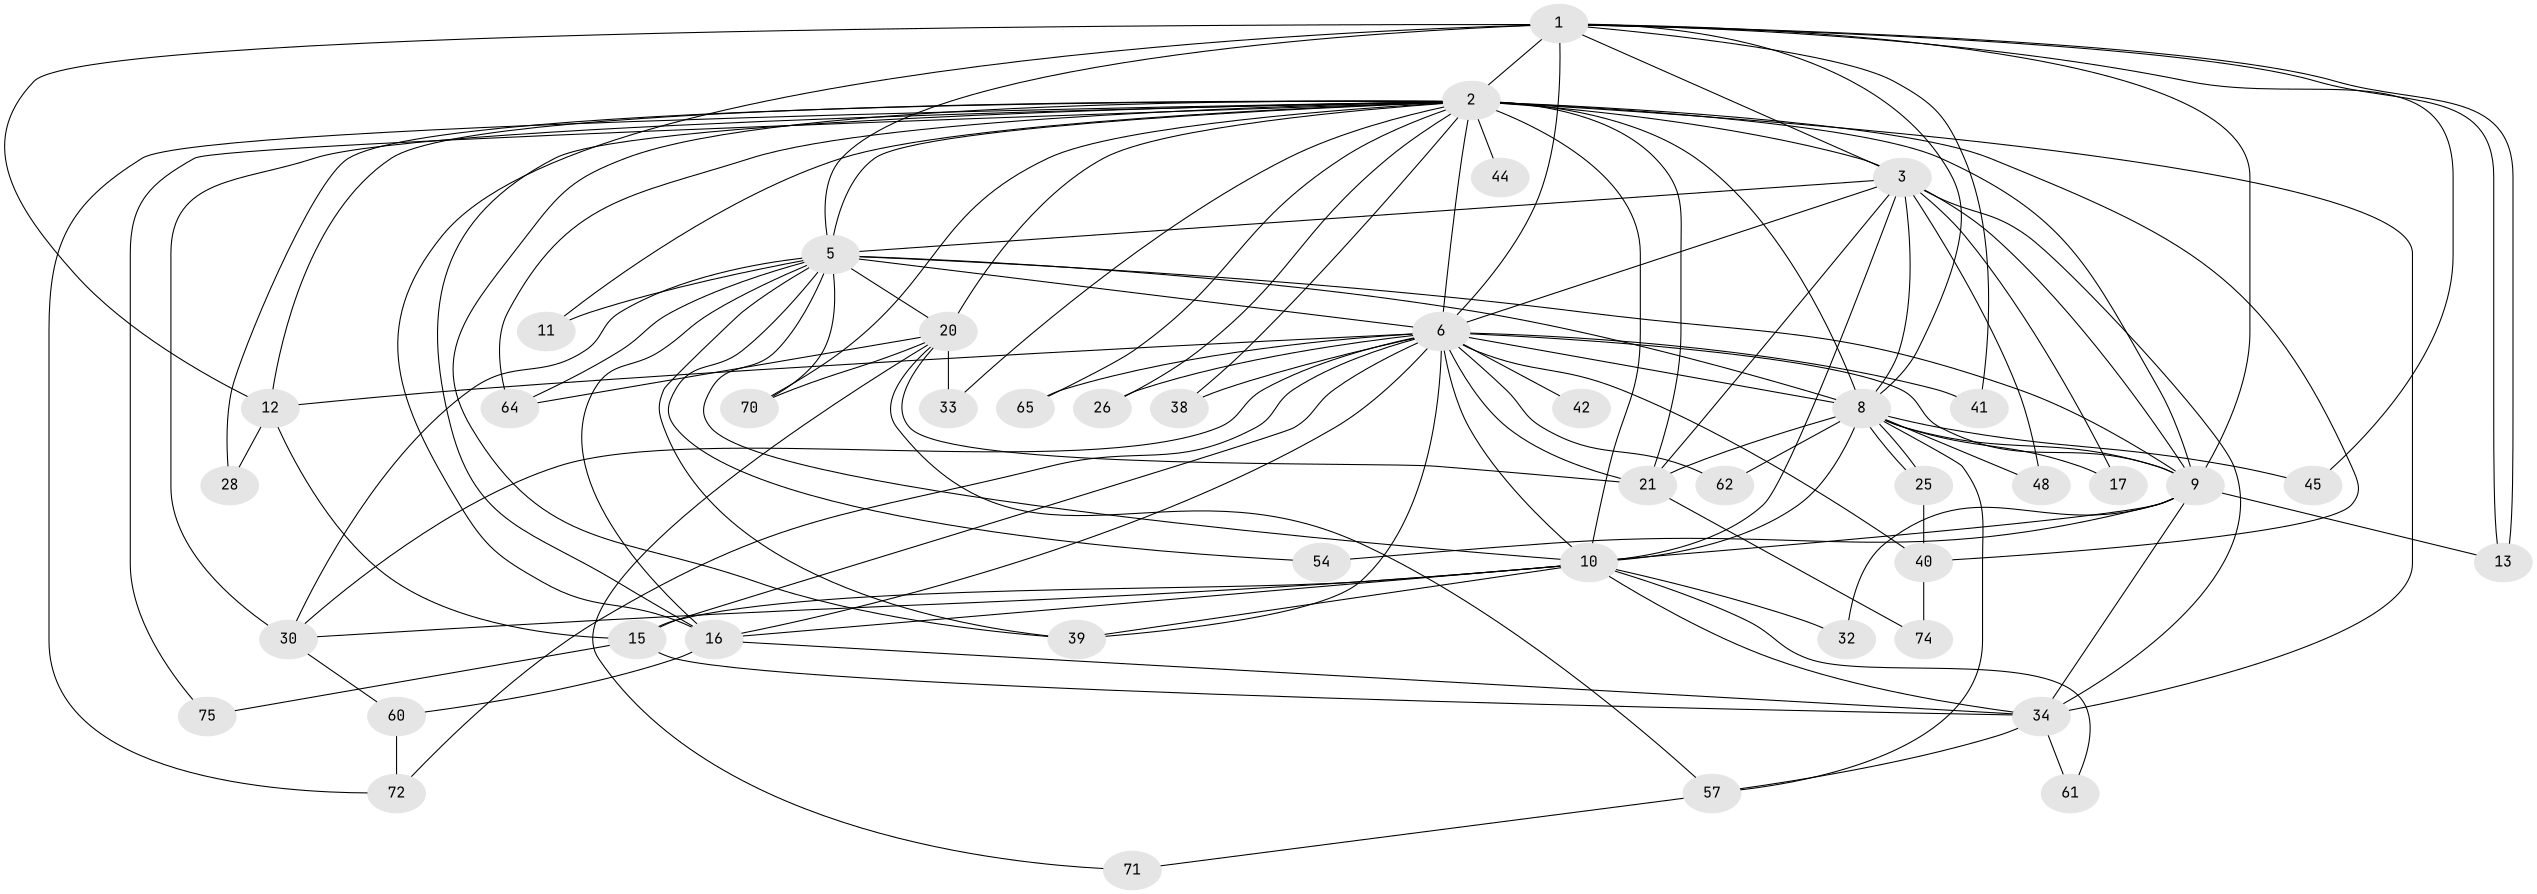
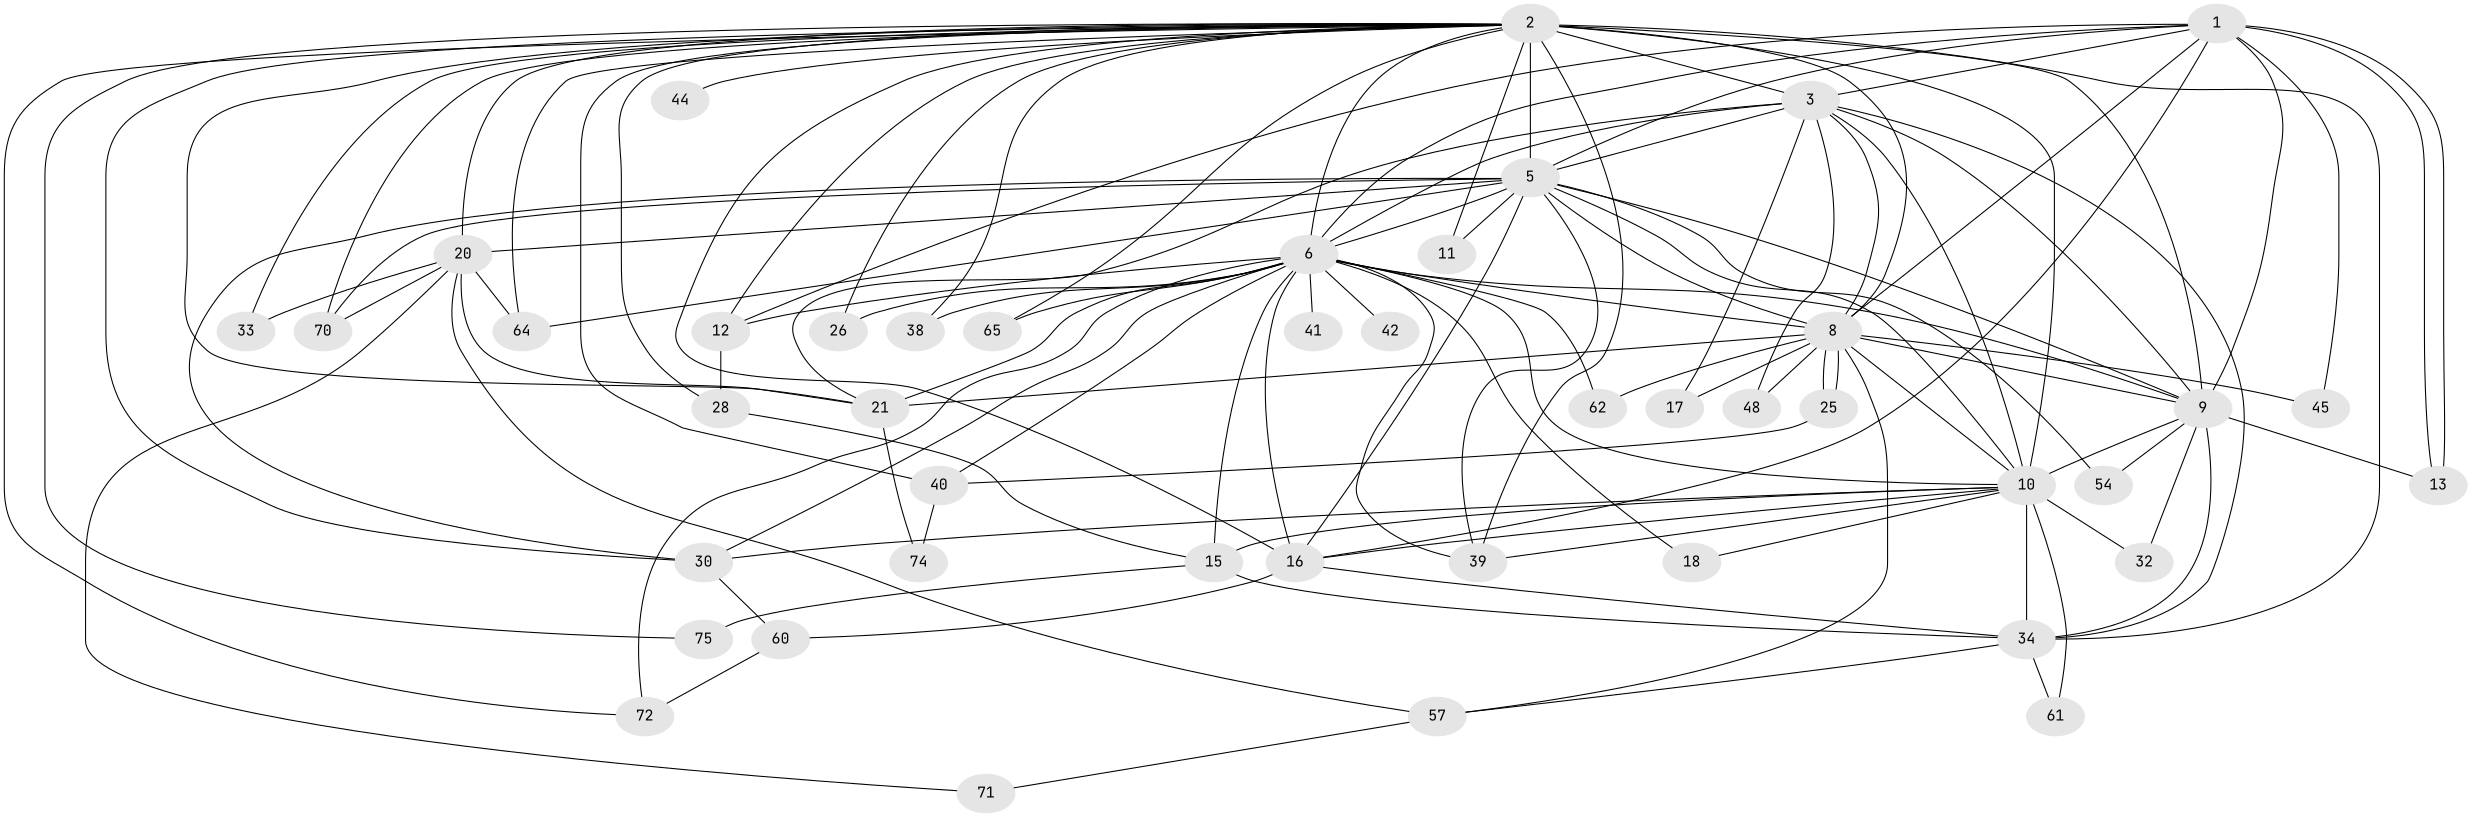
(1515, 62) -> none
(1907, 89) -> none
none -> (1692, 563)
(407, 588) -> (986, 471)
